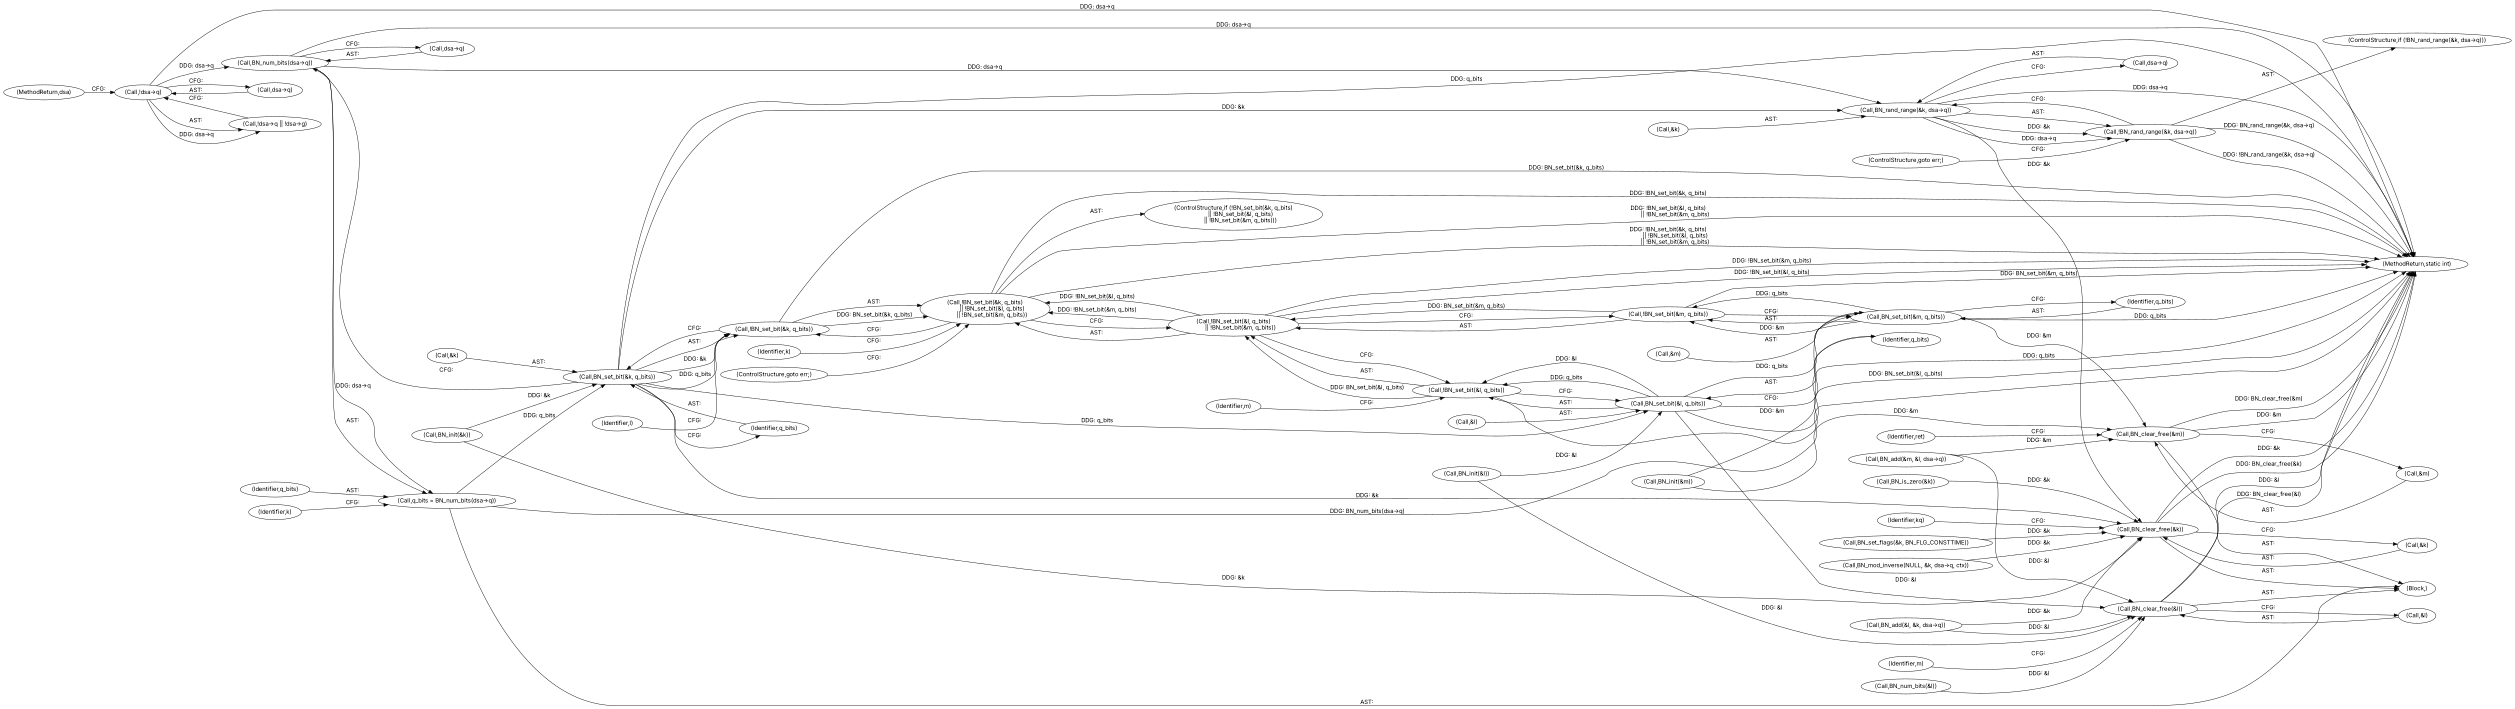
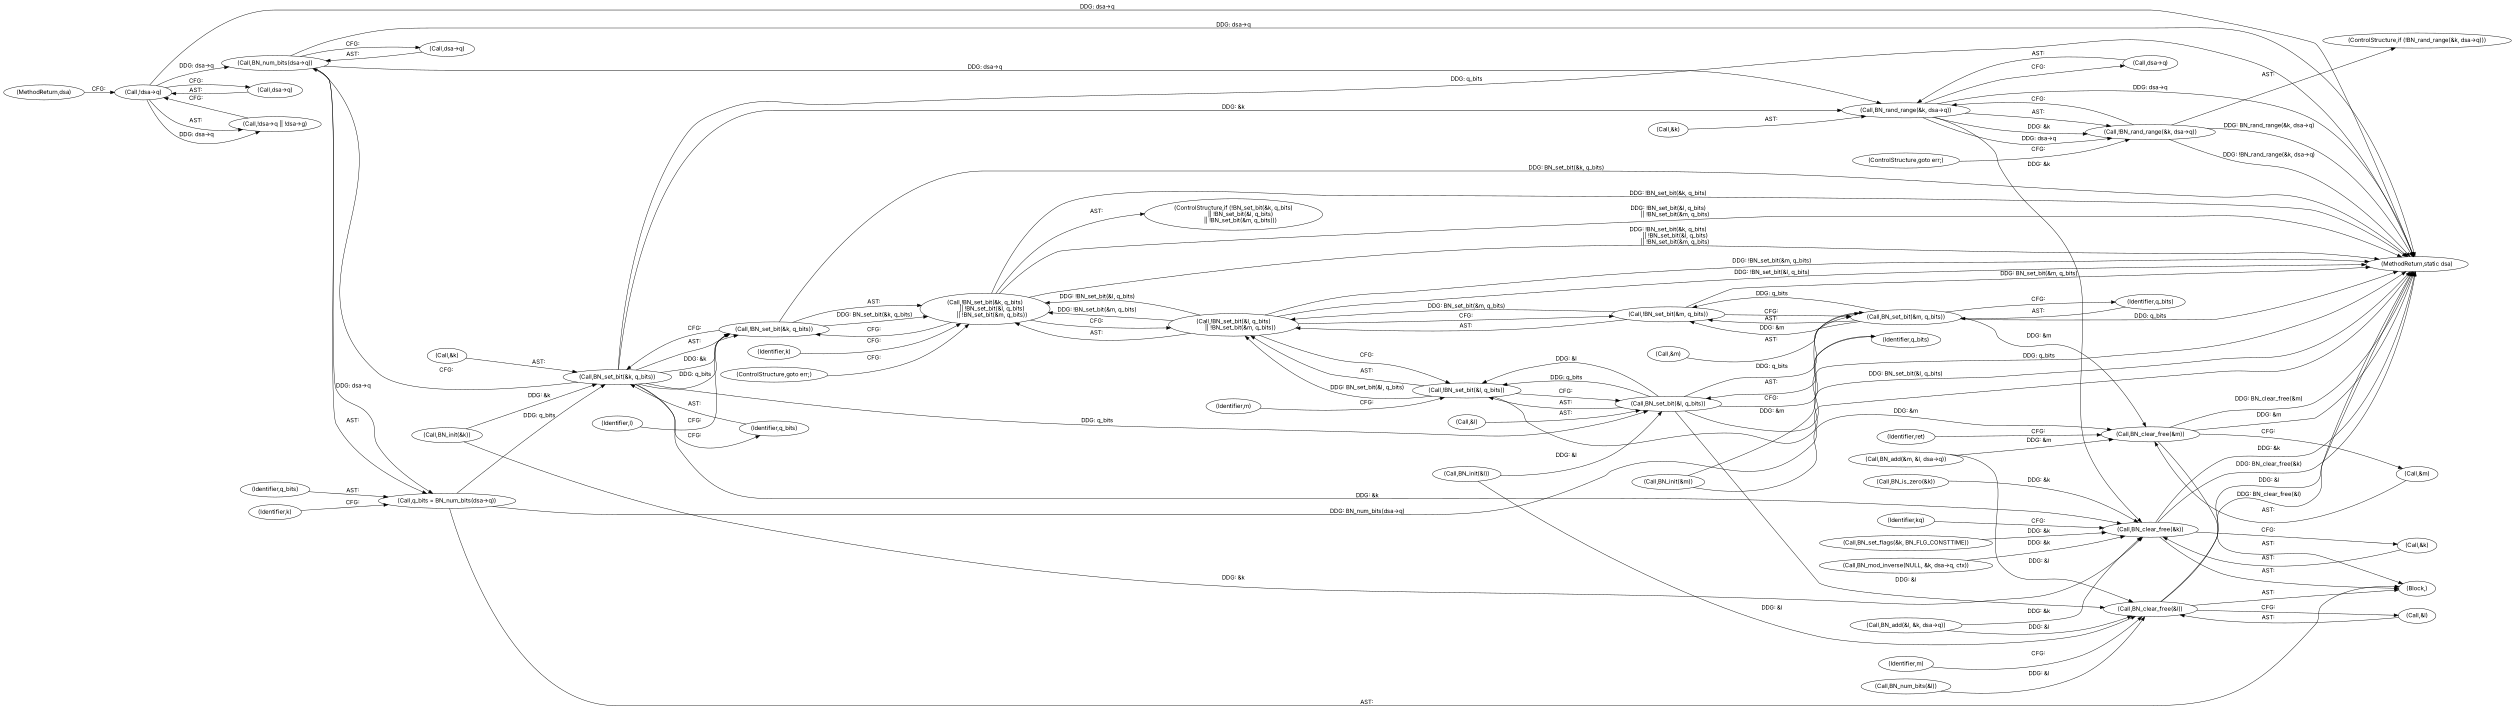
(2417, 264) -> (2417, 264)
